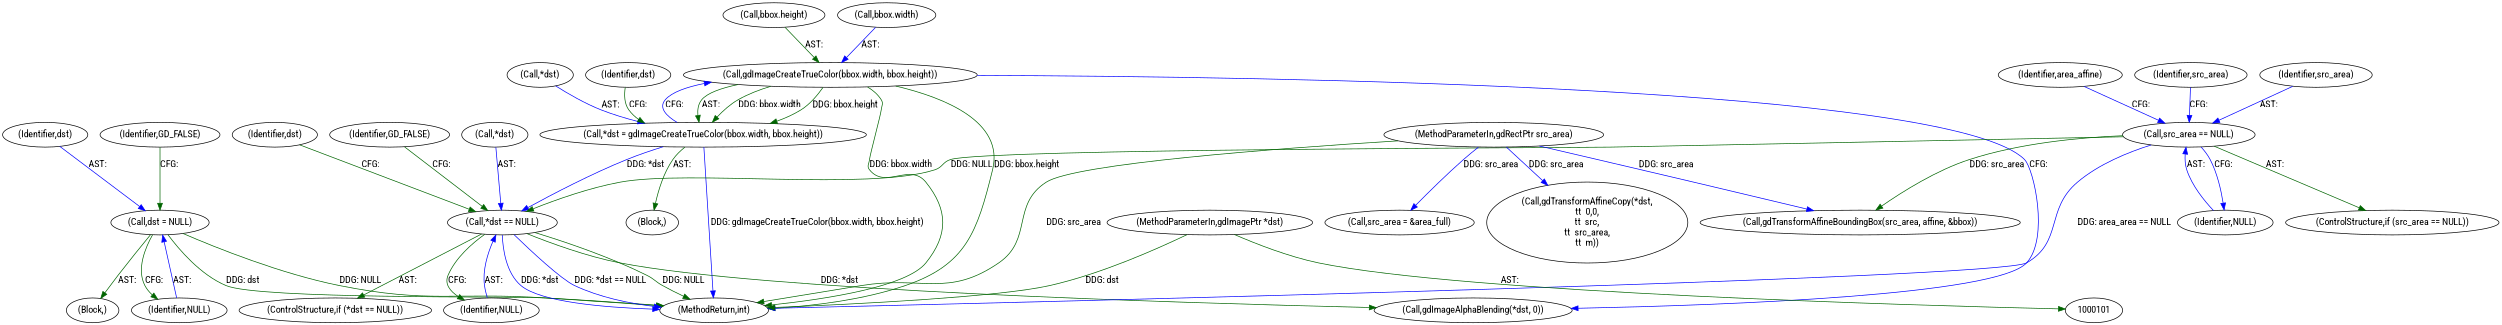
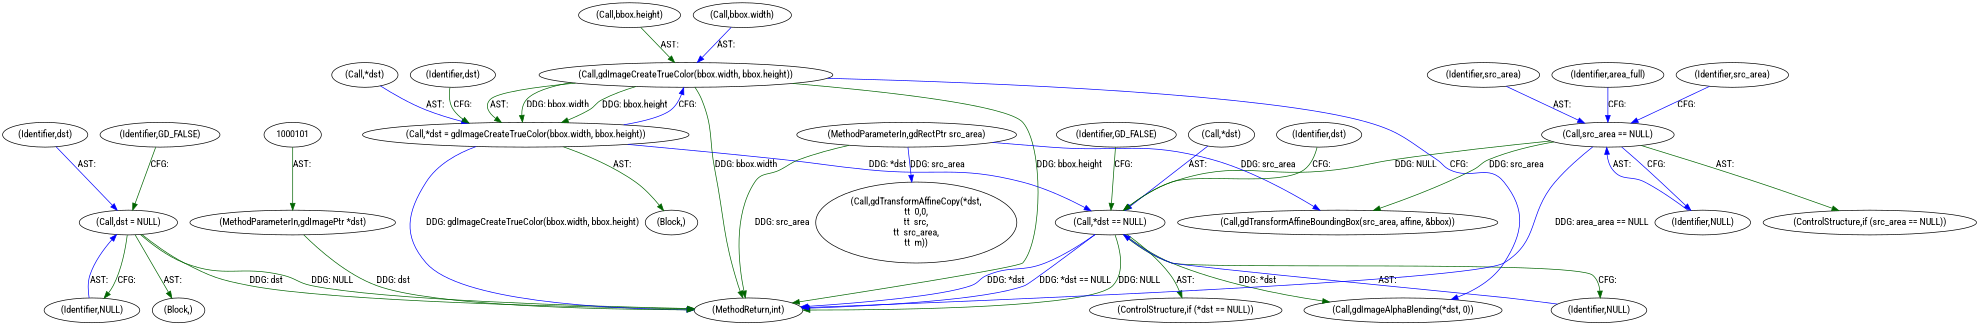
(2060, 75) -> (1608, 75)
(1400, 223) -> none
(1643, 293) -> (293, 175)
